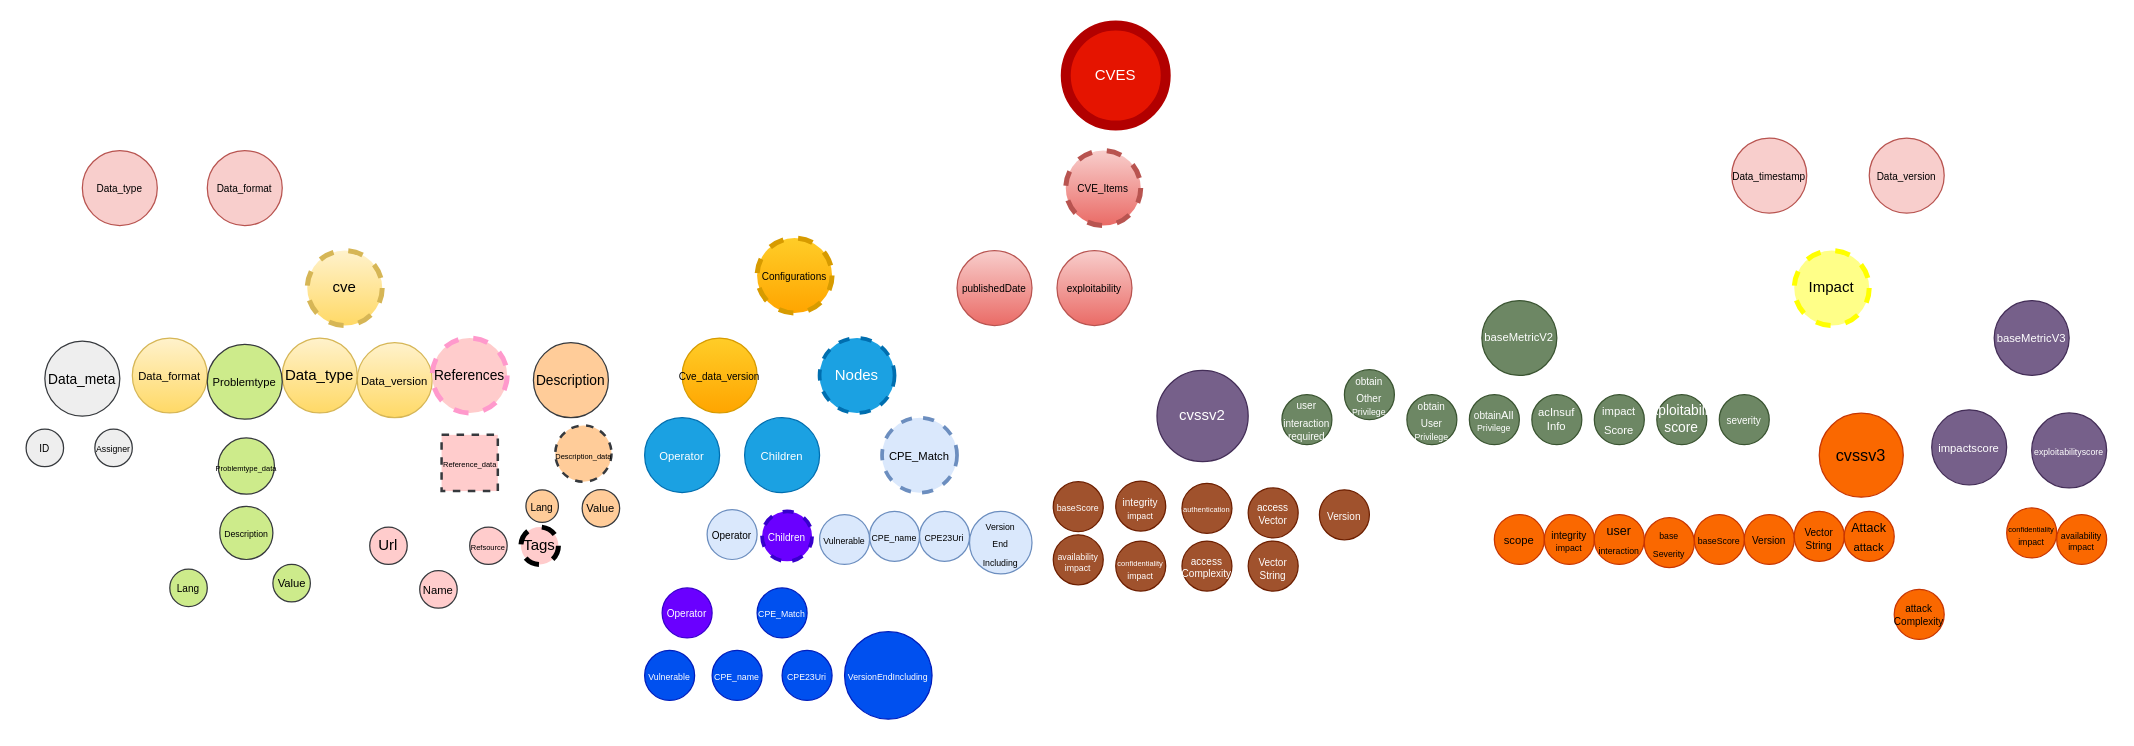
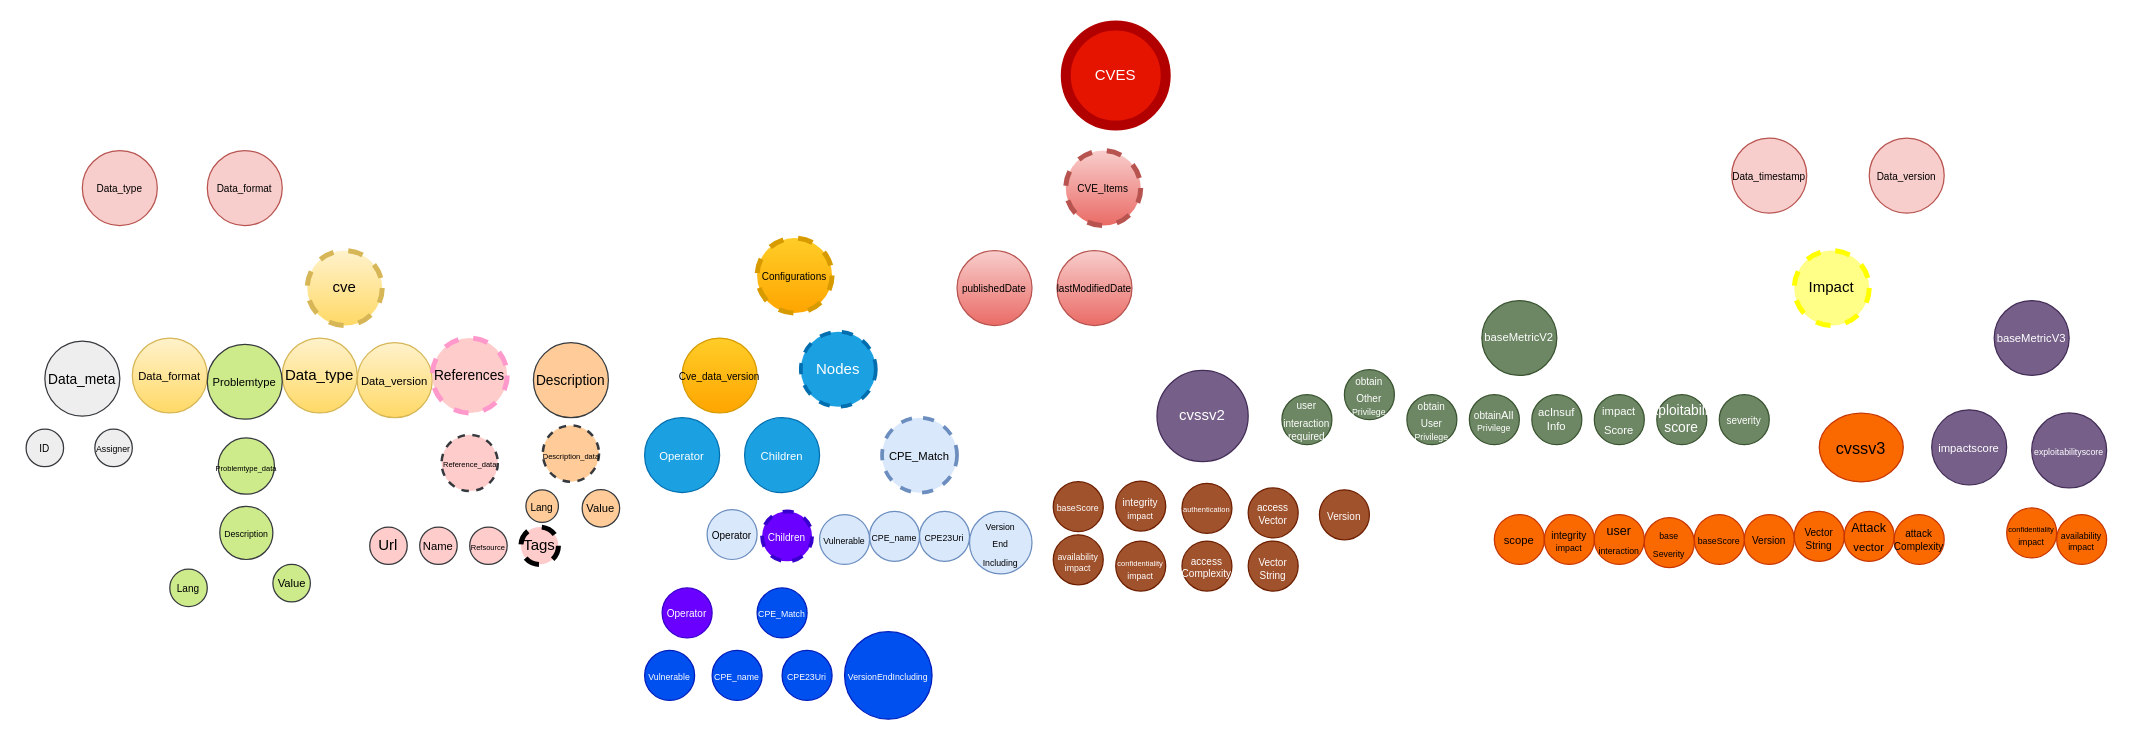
(1094, 288) -> (1094, 288)
(857, 376) -> (838, 369)
(583, 454) -> (571, 454)
(1861, 455) -> (1861, 448)
(469, 463) -> (469, 463)
(1869, 537) -> (1869, 537)
(438, 590) -> (438, 546)
(1919, 615) -> (1919, 540)
